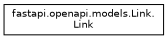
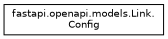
(84, 20) -> (84, 20)
